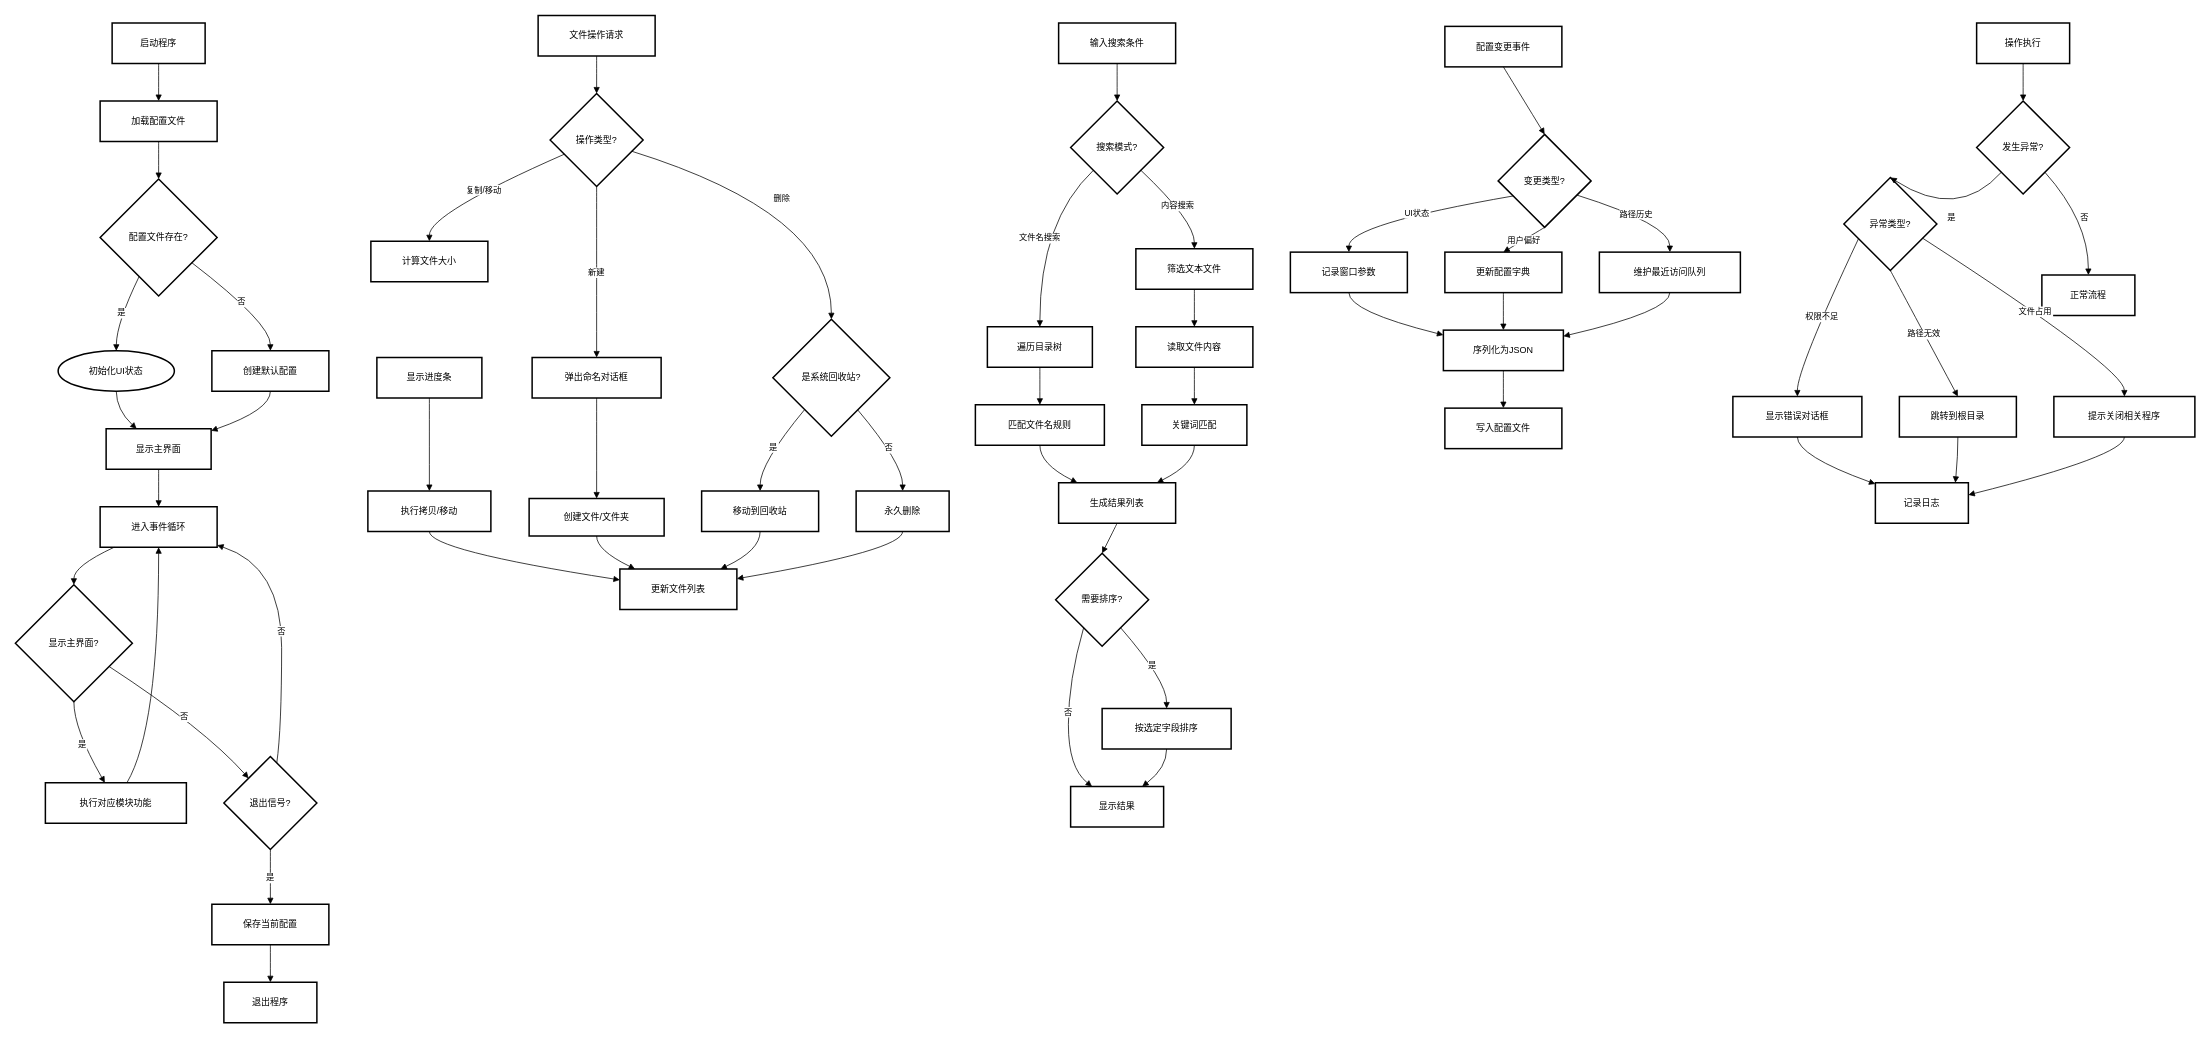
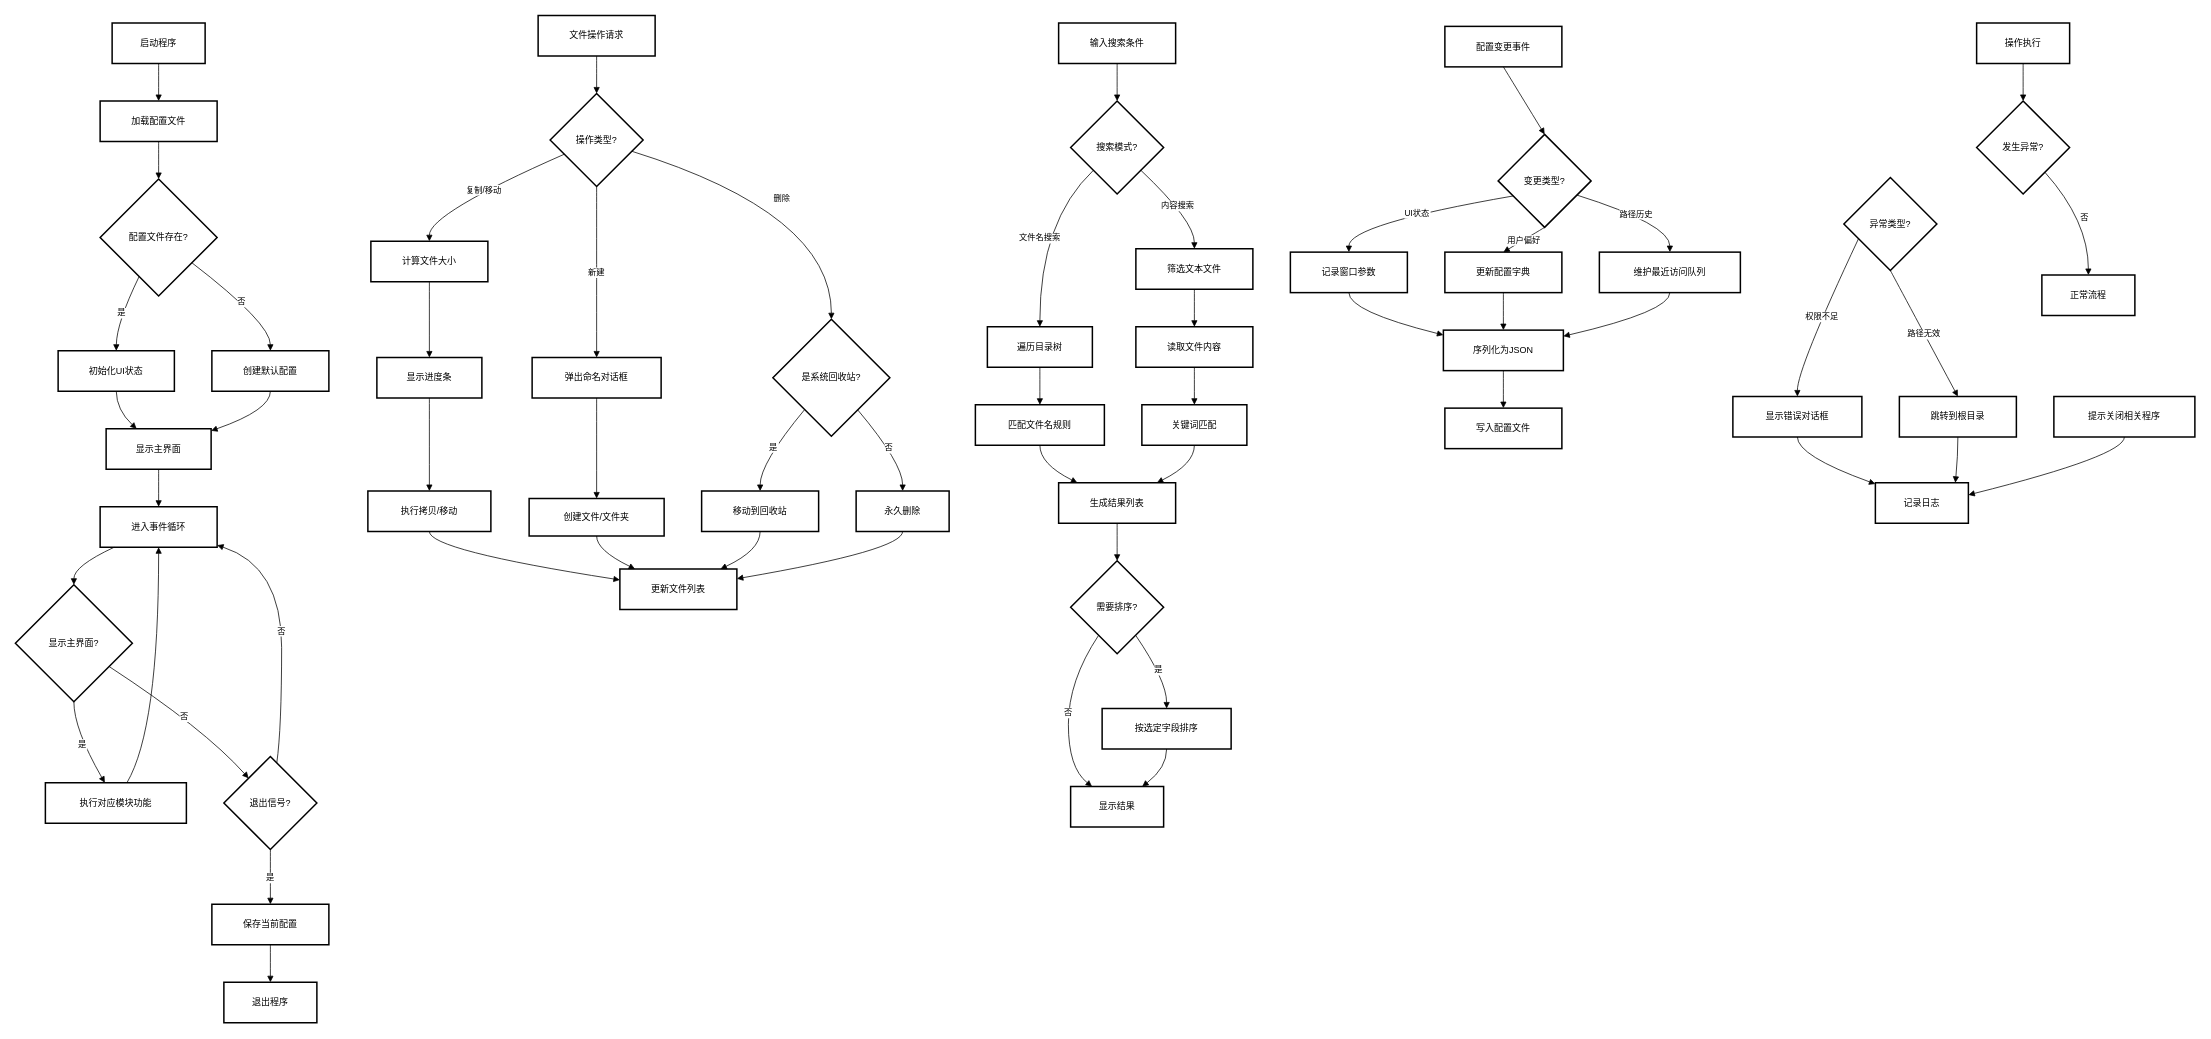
(1946, 199) -> none
(2028, 308) -> none
none -> (429, 317)
(116, 371) -> (116, 371)
(1102, 600) -> (1117, 607)
